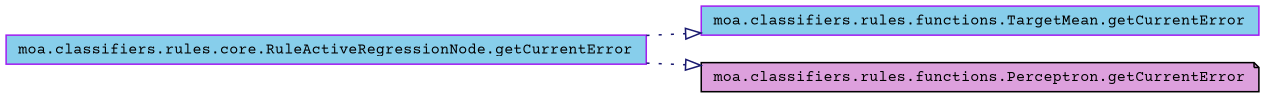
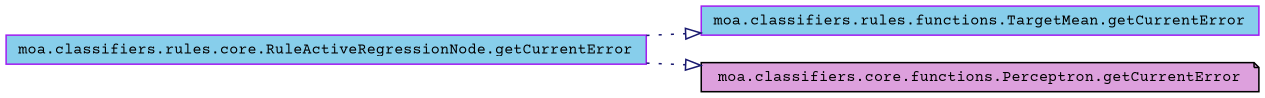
(980, 77) -> (980, 77)
